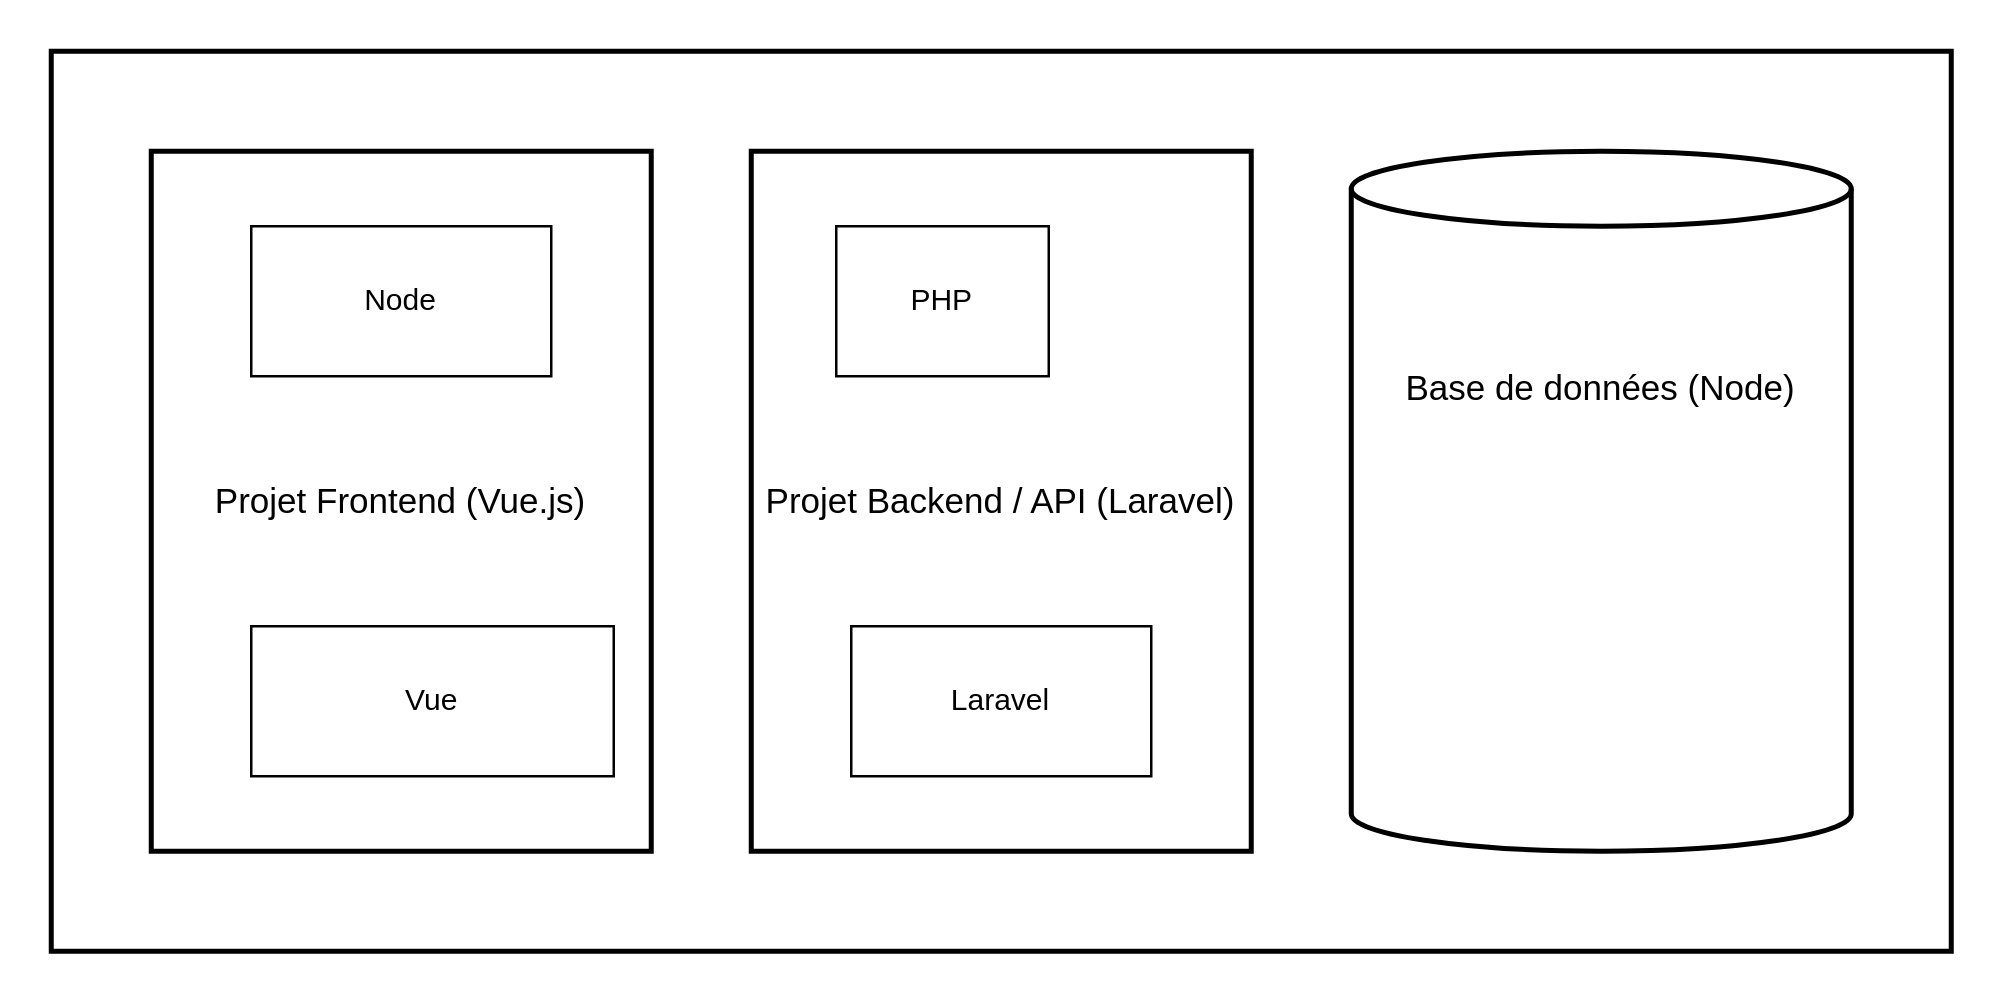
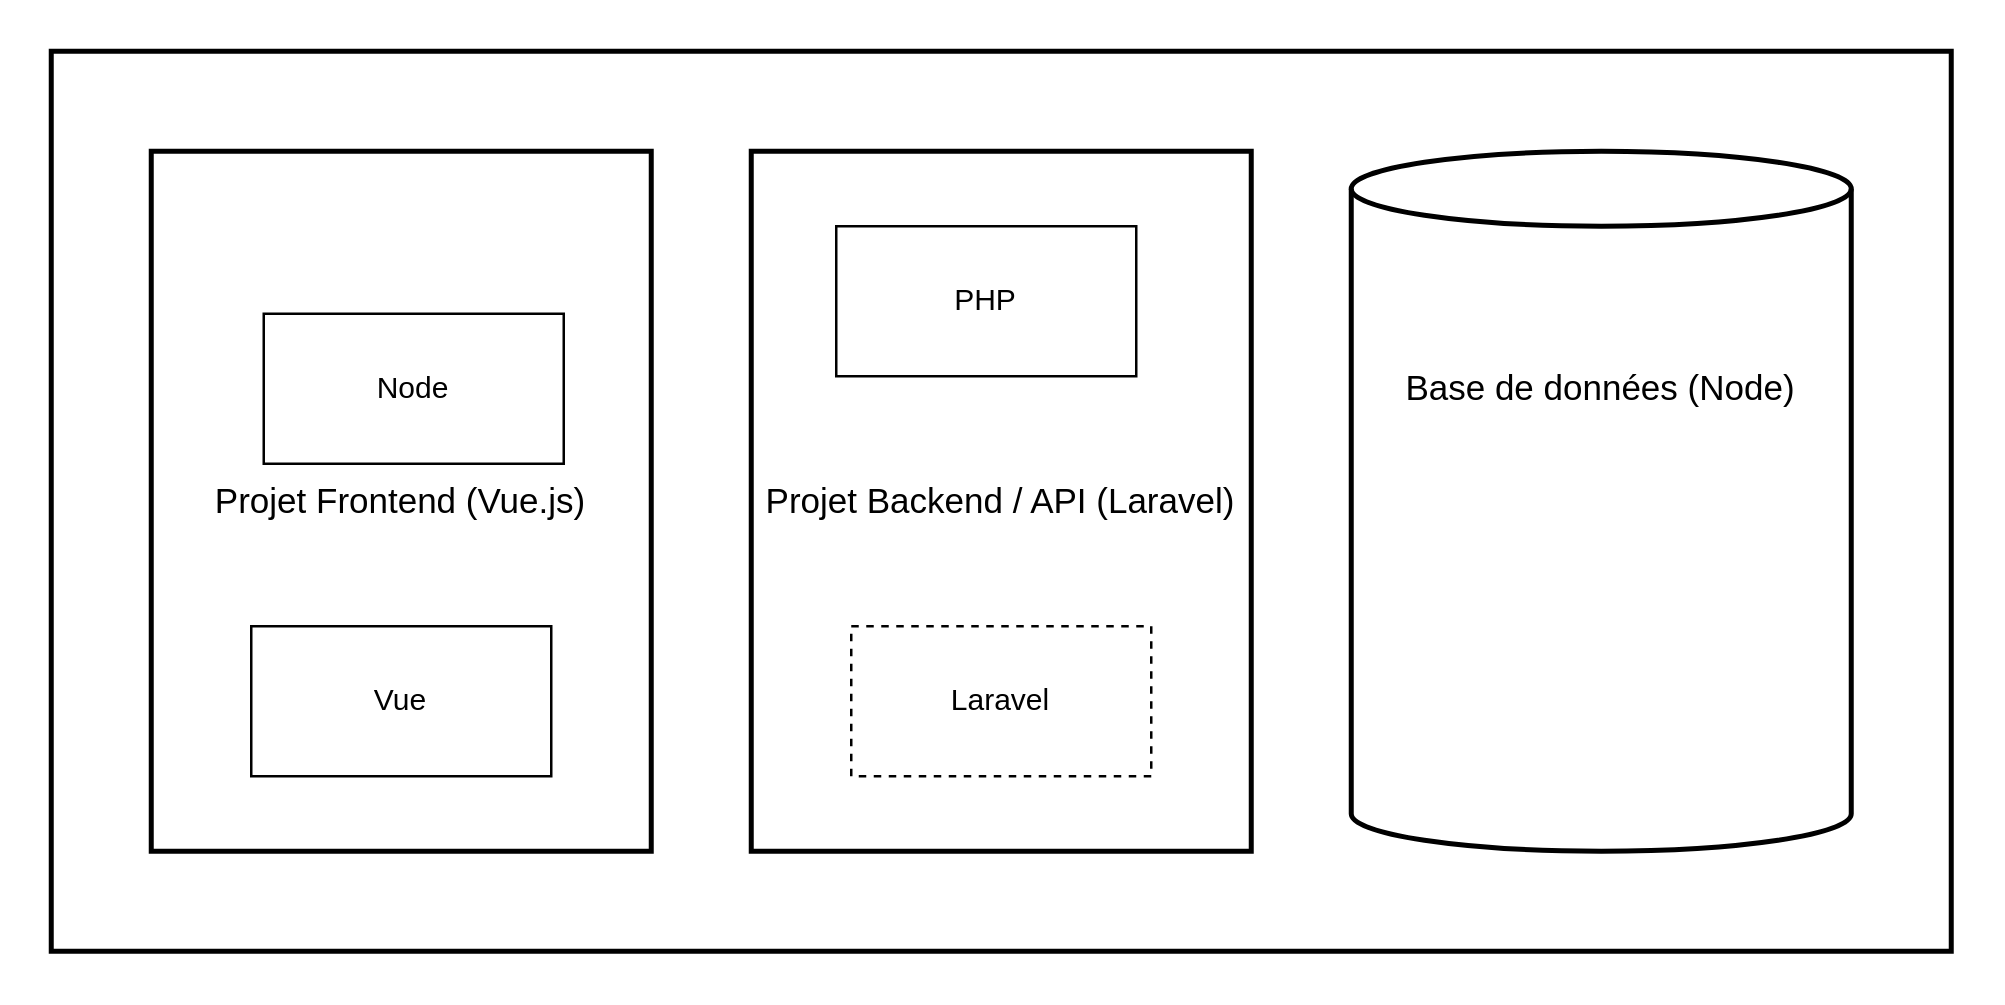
(401, 301) -> (414, 389)
(943, 301) -> (986, 301)
(433, 701) -> (401, 701)
(1001, 701) -> (1001, 701)
